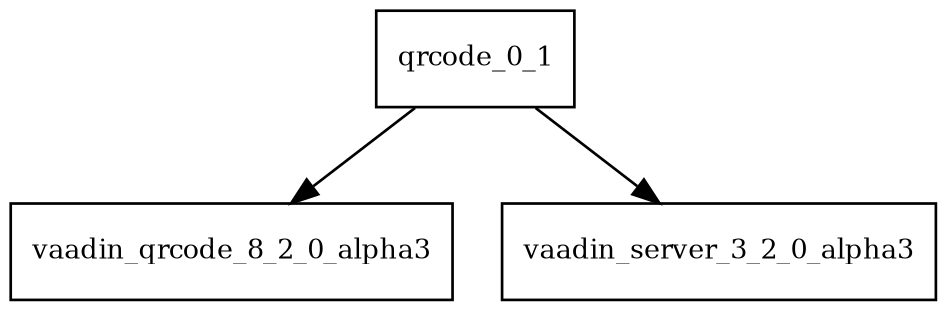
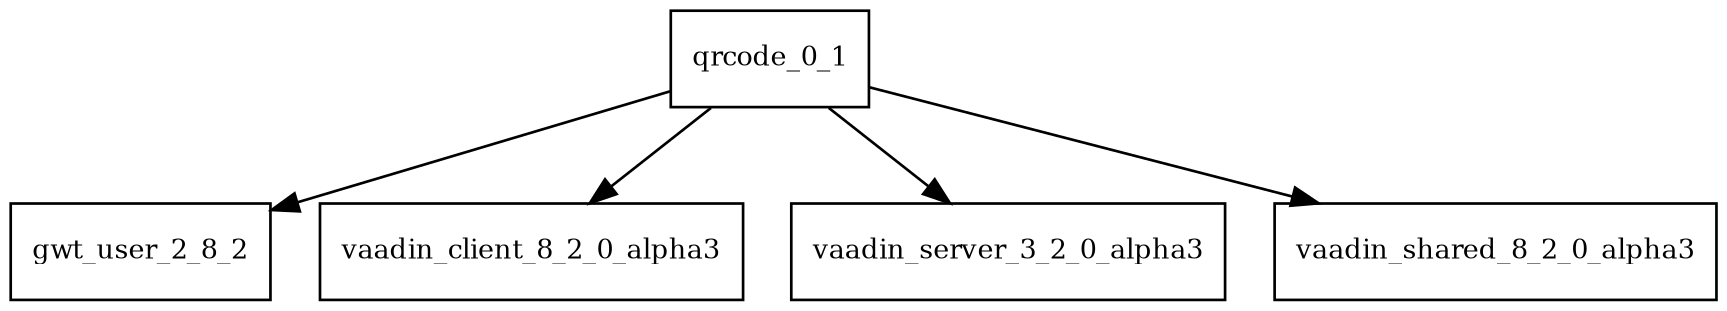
none -> (141, 252)
(232, 252) -> (532, 252)
none -> (1496, 252)
